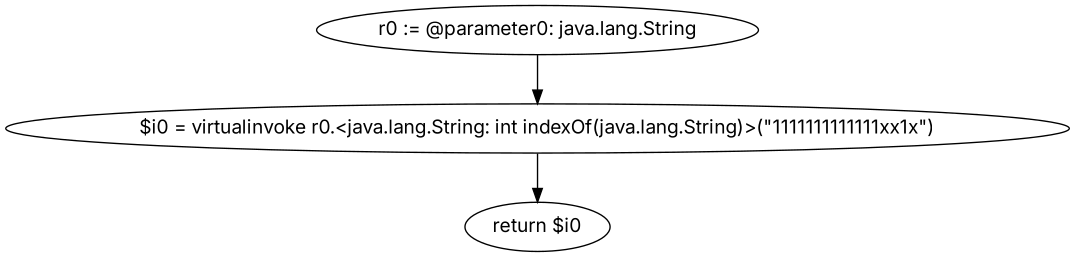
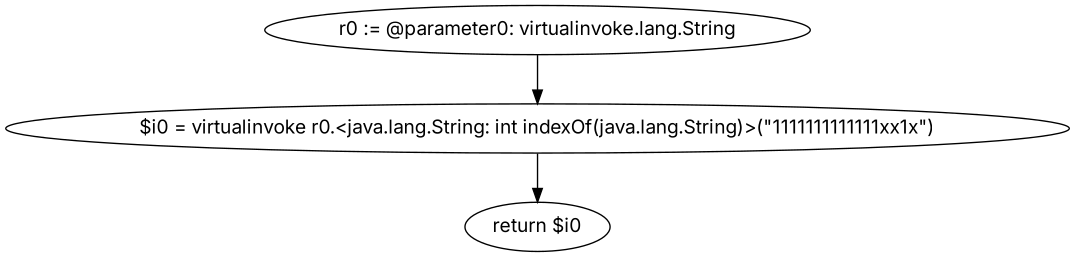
(538, 30) -> (538, 30)
